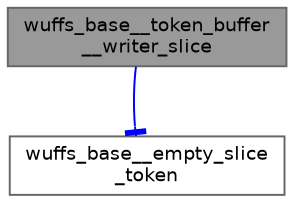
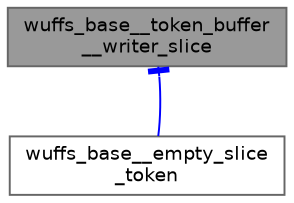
(134, 96) -> (160, 106)
